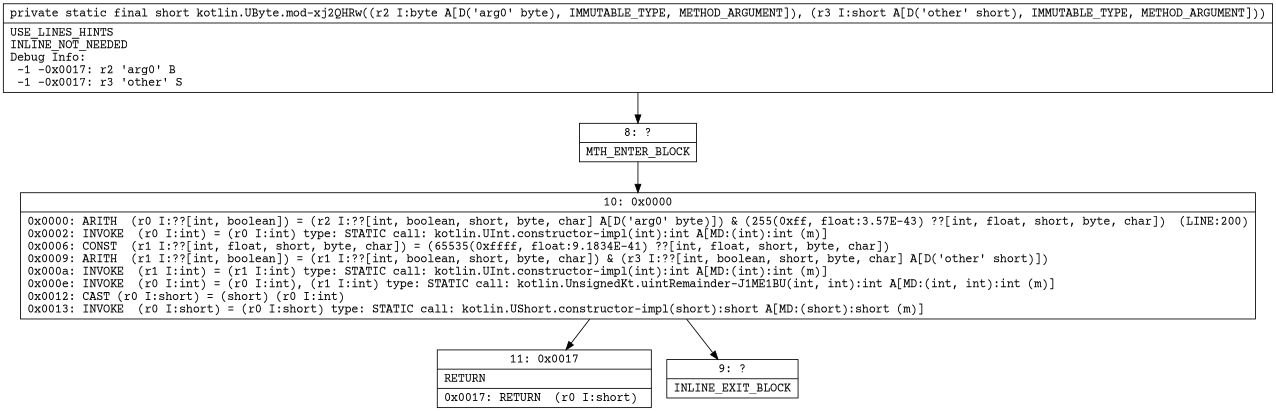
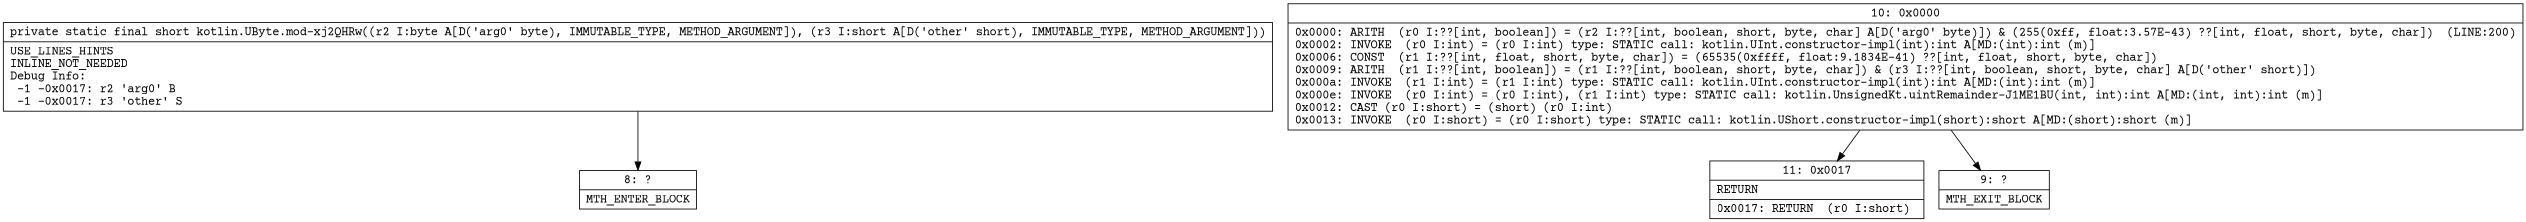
(638, 173) -> none
(732, 388) -> (1994, 199)
